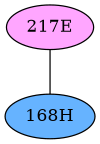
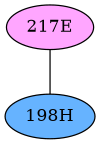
(50, 116) -> (50, 116)
